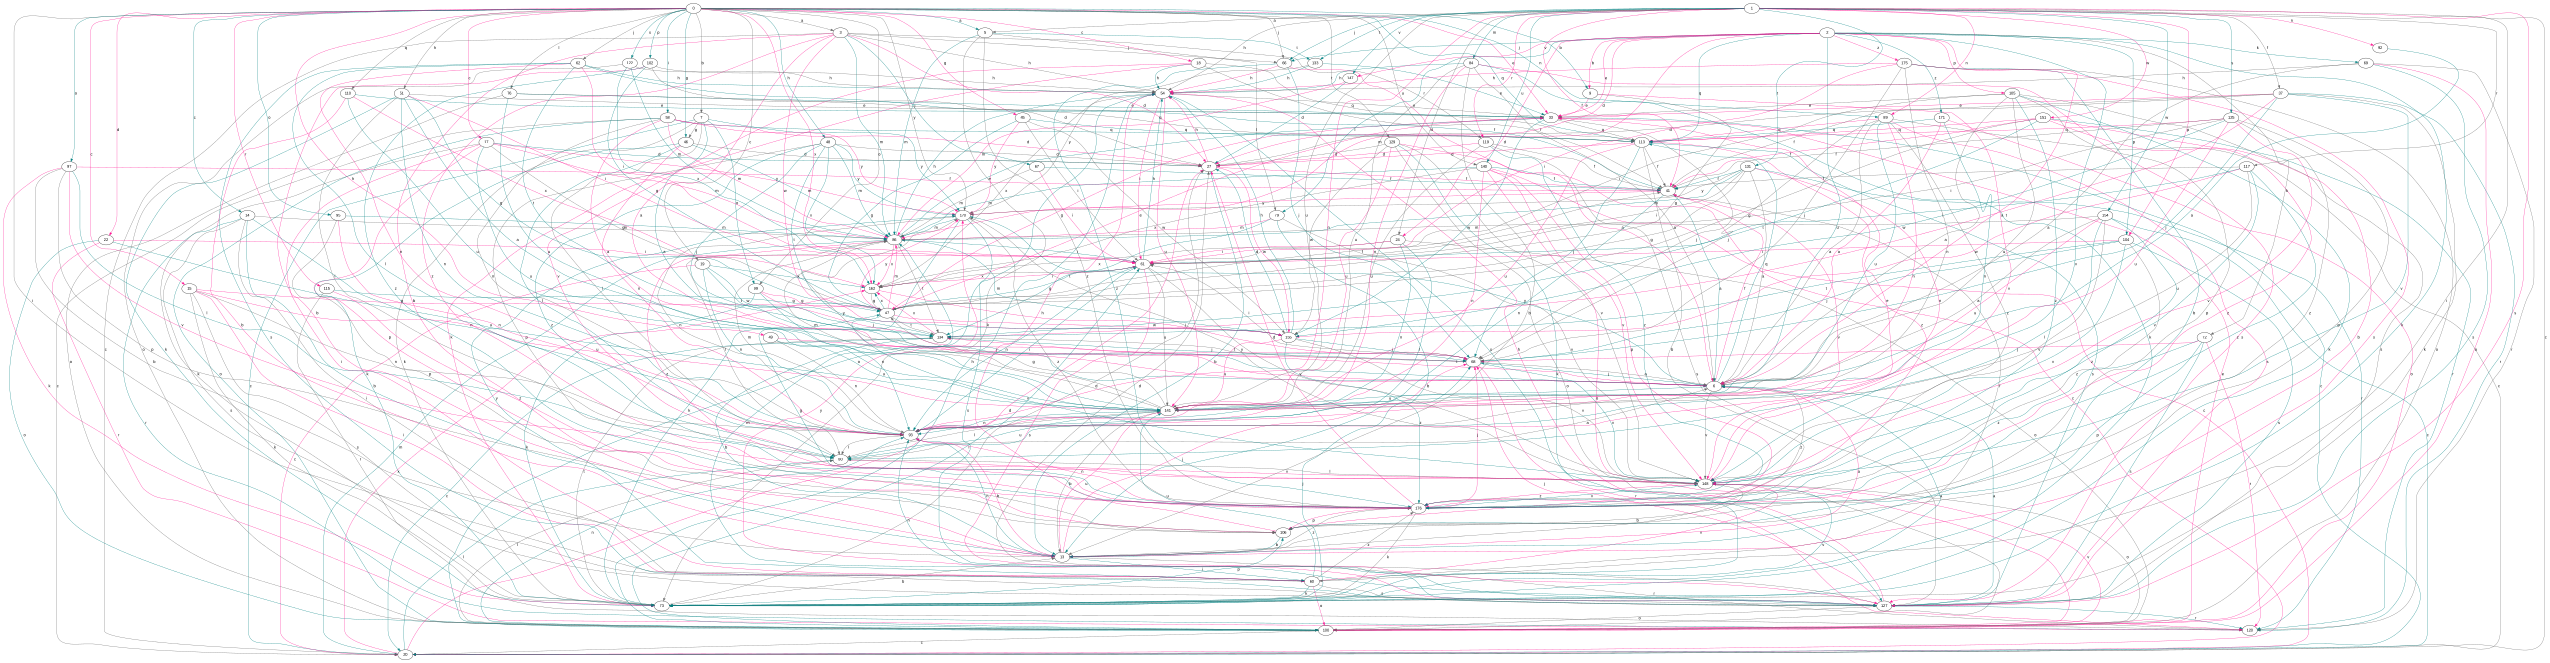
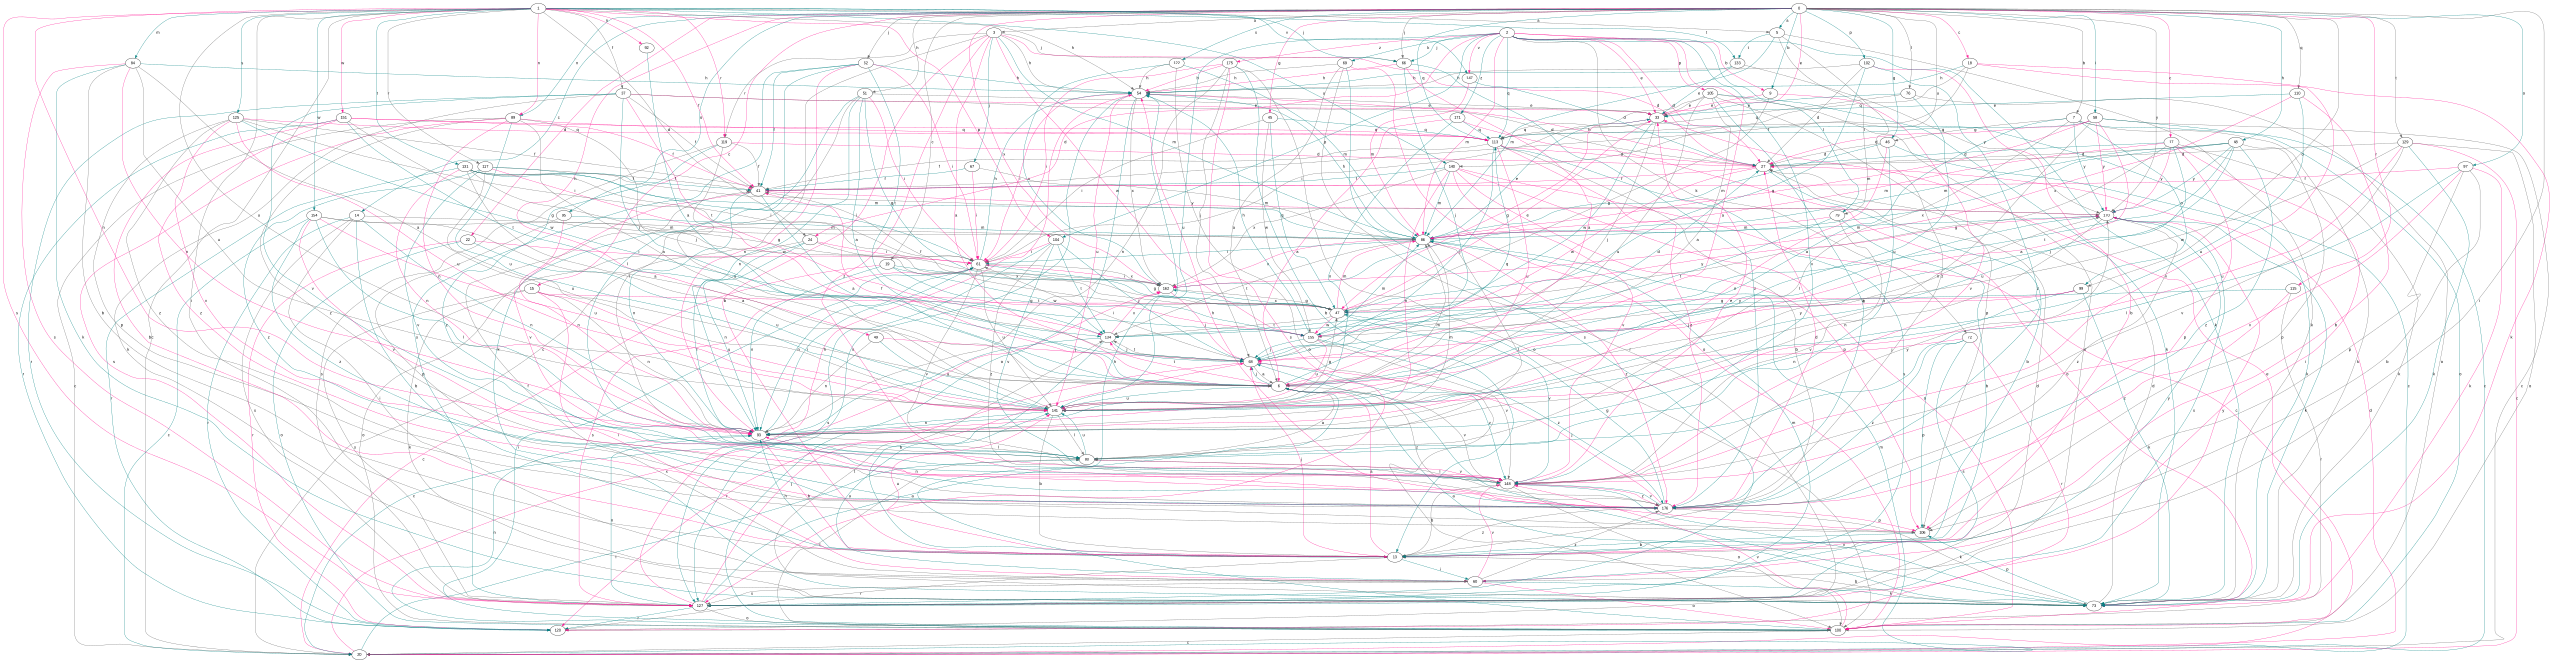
(992, 167) -> none
(1921, 393) -> (850, 464)
